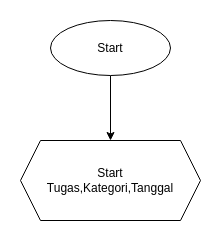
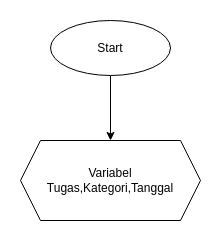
(111, 181) -> (111, 181)
